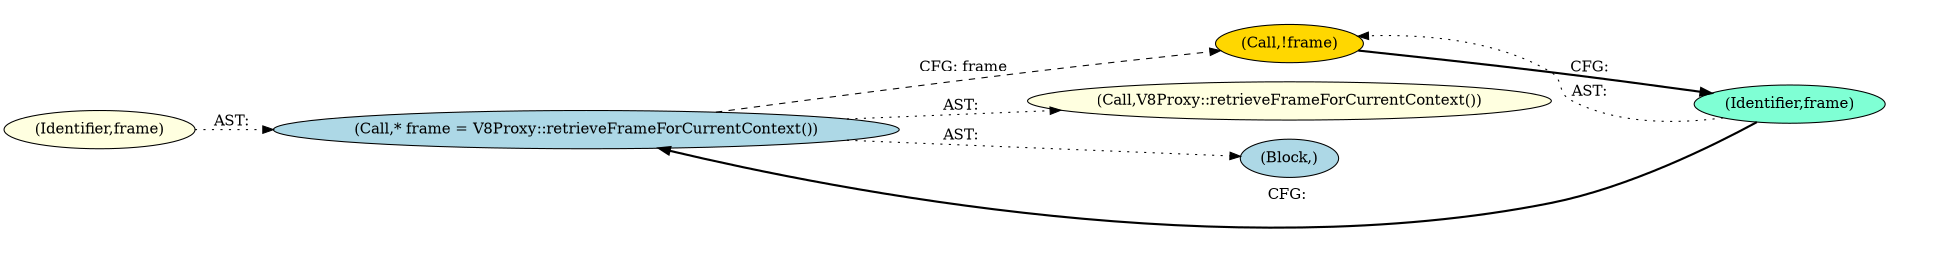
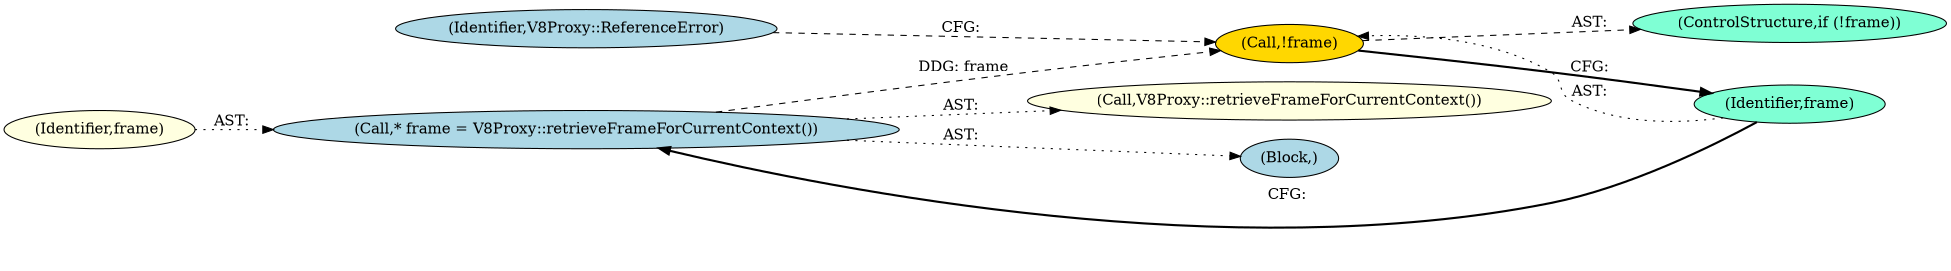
none -> (1790, 23)
none -> (586, 29)
(963, 67) -> (963, 67)
